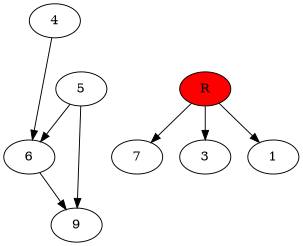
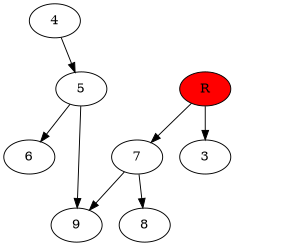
(43, 84) -> (66, 50)
(273, 157) -> none
(50, 187) -> (110, 188)
none -> (145, 225)
